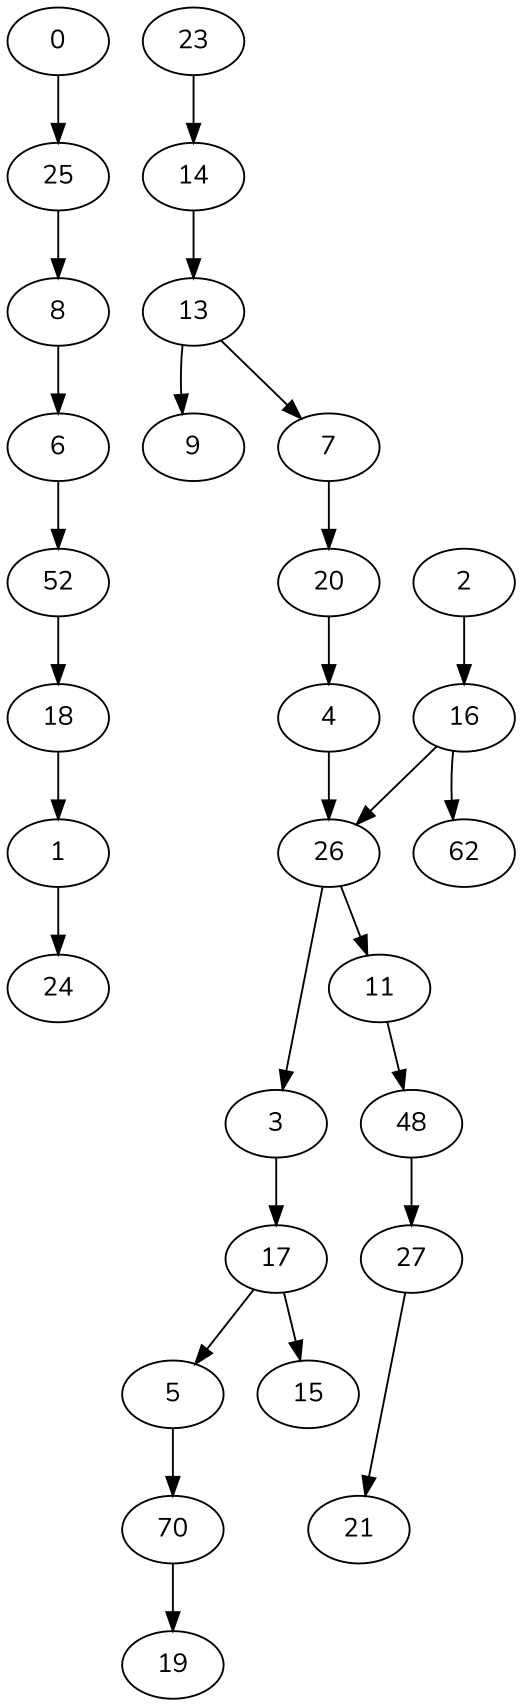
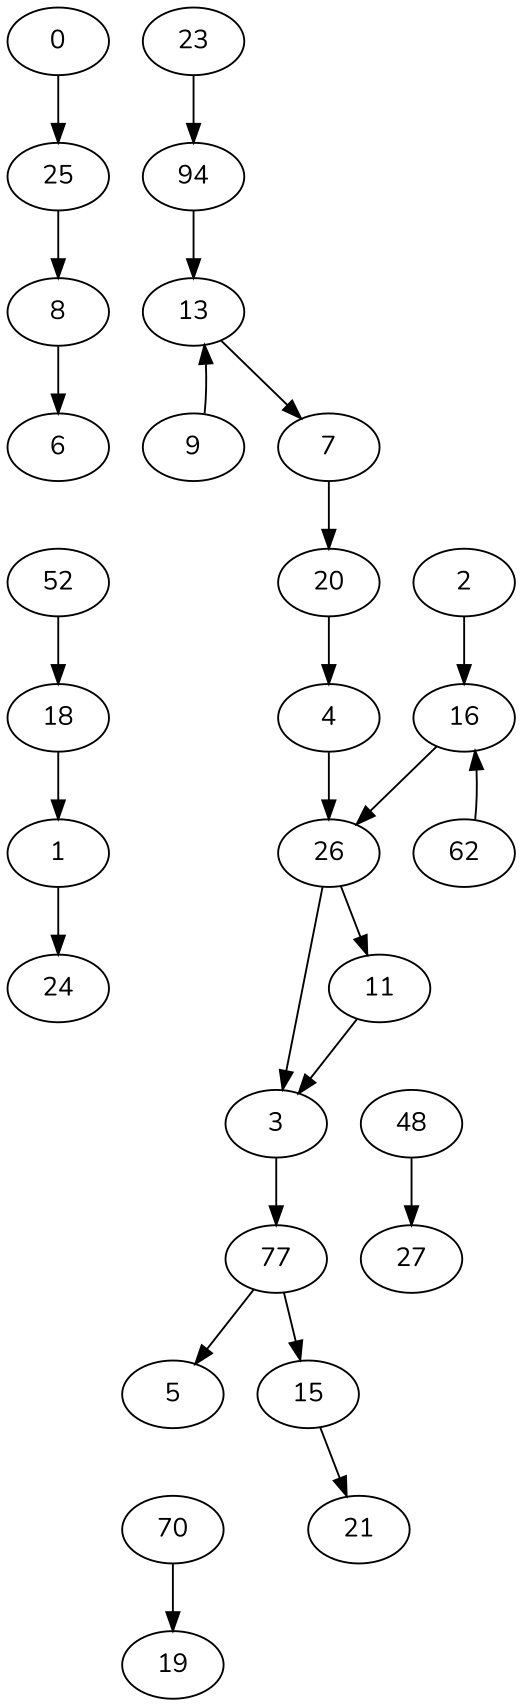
(194, 177) -> (194, 177)
(181, 370) -> (206, 389)
(58, 506) -> none
(452, 776) -> (477, 795)
(393, 1047) -> (334, 1049)
(276, 1259) -> (276, 1259)
(387, 1385) -> (330, 1453)
(173, 1453) -> none
